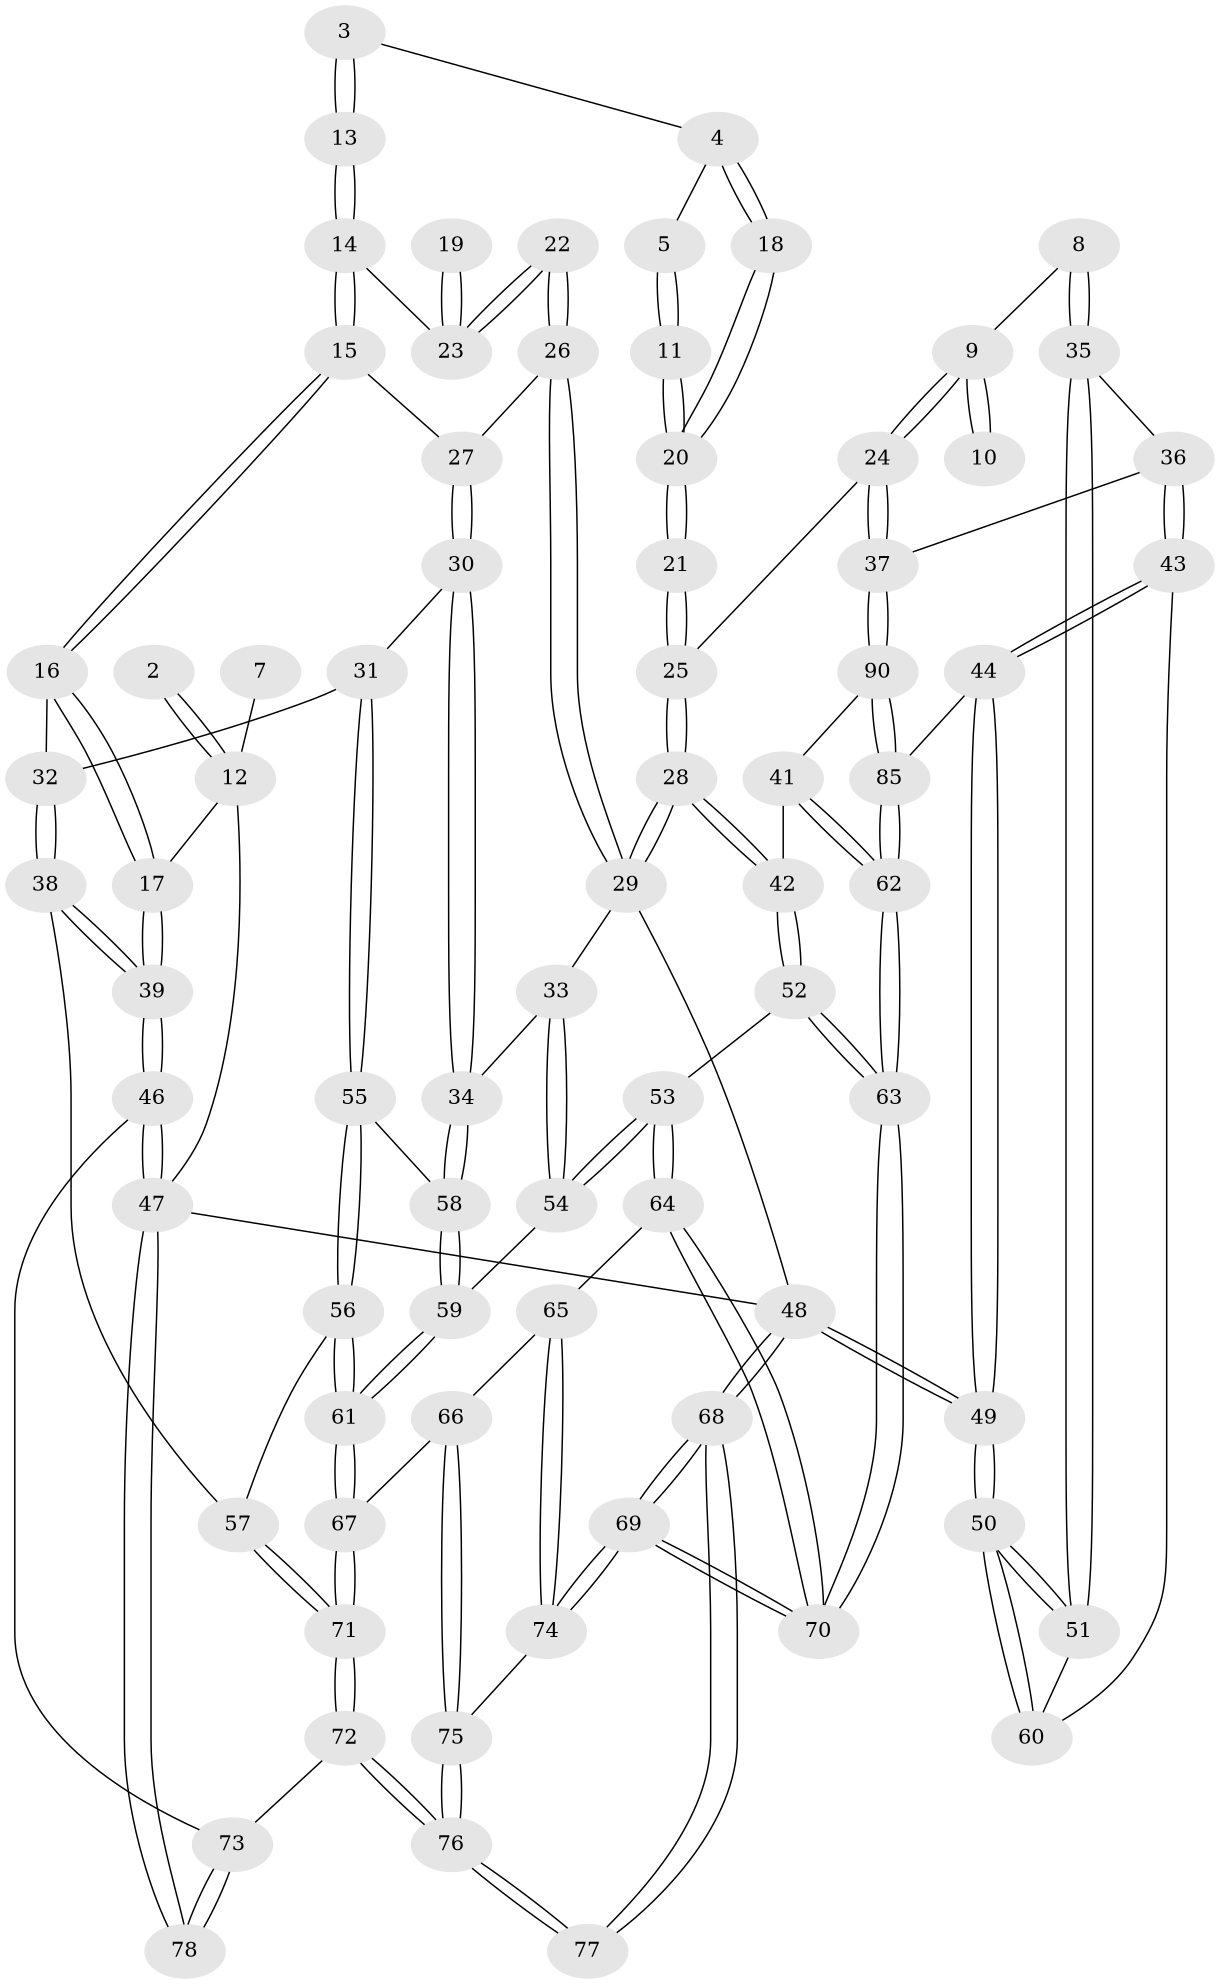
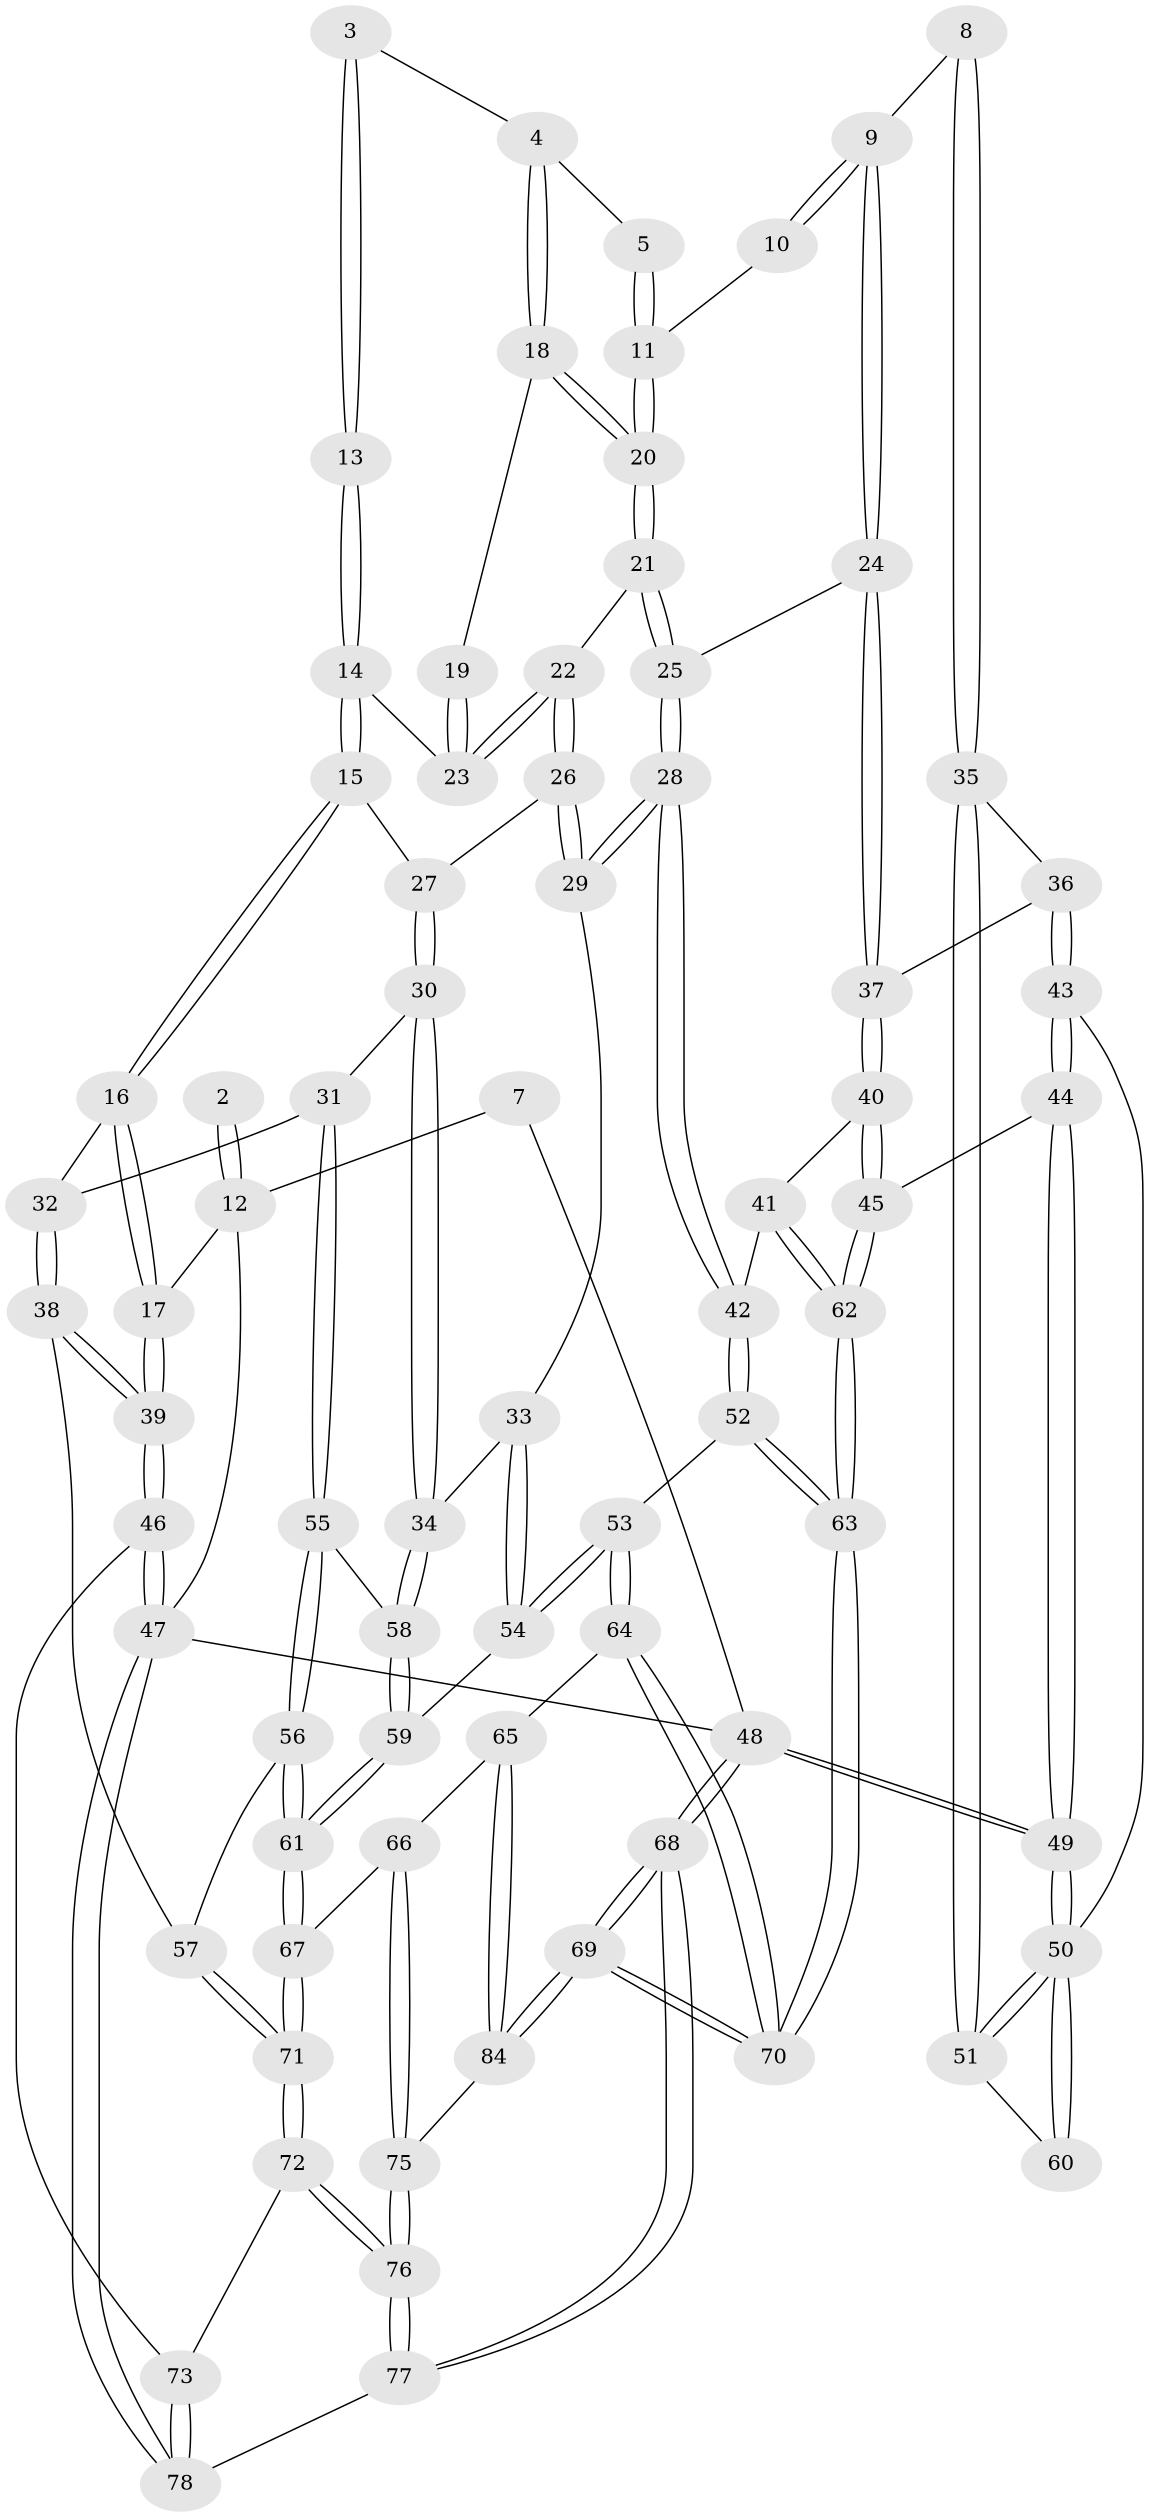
none -> (711, 299)
none -> (498, 512)
none -> (604, 619)
(878, 672) -> (872, 1099)
(890, 779) -> (872, 1205)
(725, 1093) -> (643, 1415)
(1167, 1176) -> (1143, 1472)
(546, 1632) -> (495, 2058)
none -> (290, 2431)
